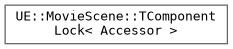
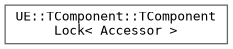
(116, 24) -> (116, 24)
